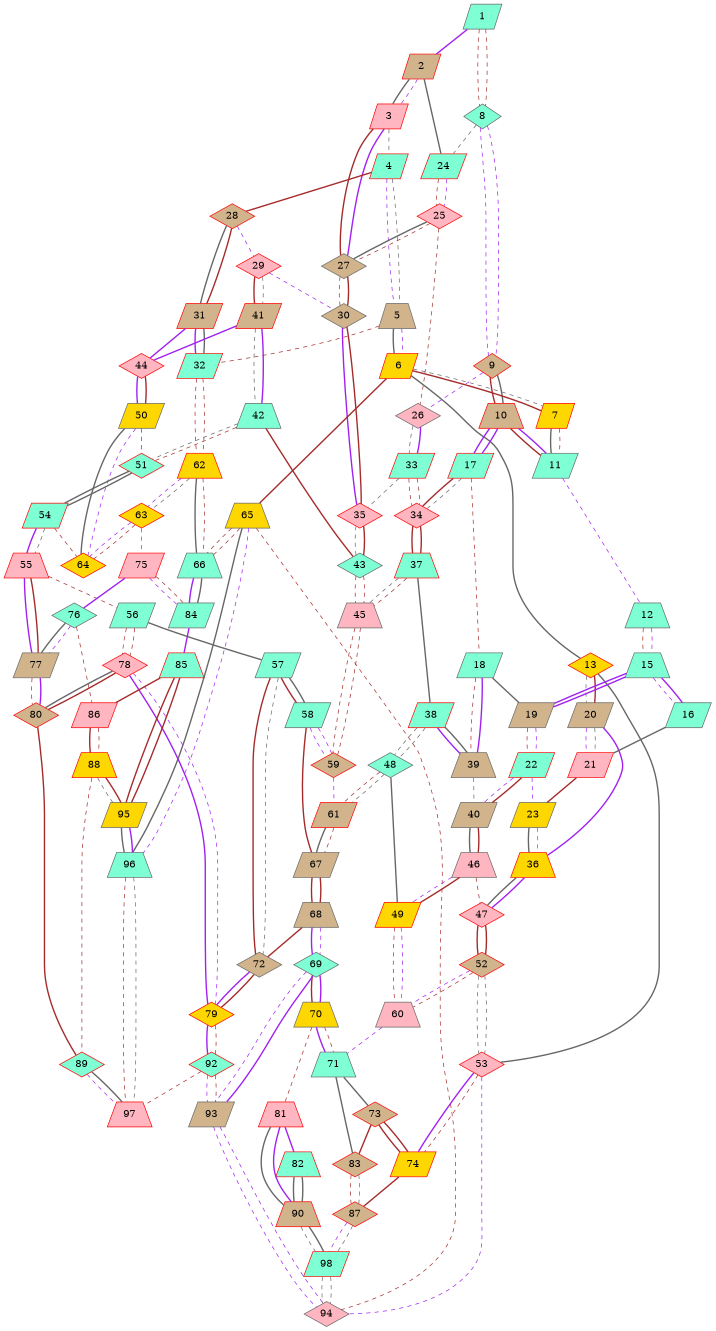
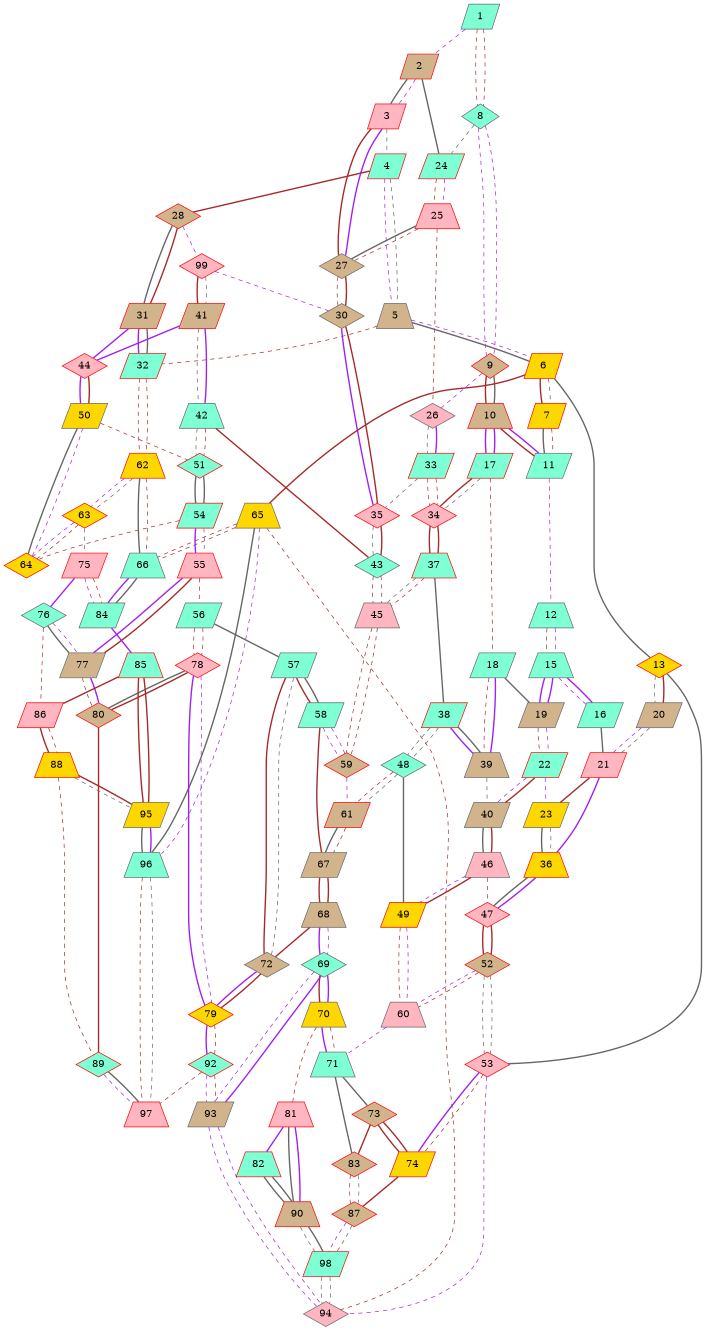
(452, 42) -> (450, 42)
(440, 216) -> (437, 216)
(259, 266) -> (202, 266)
(607, 800) -> (581, 817)
